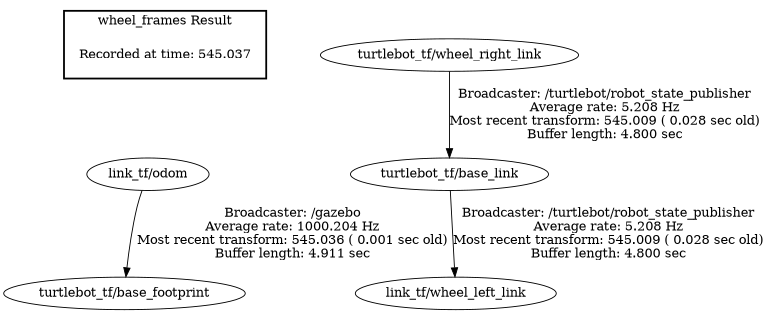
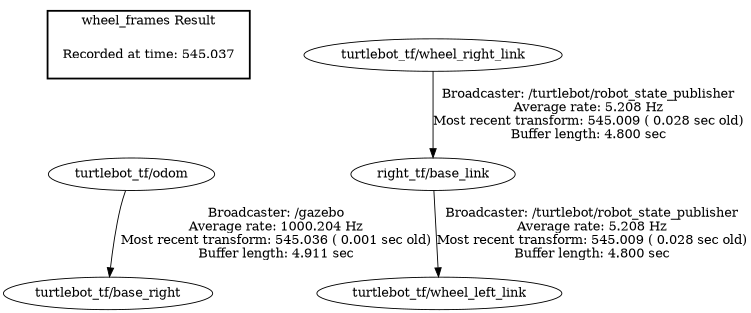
(148, 174) -> (132, 174)
(449, 174) -> (433, 174)
(124, 293) -> (108, 293)
(456, 293) -> (439, 293)
